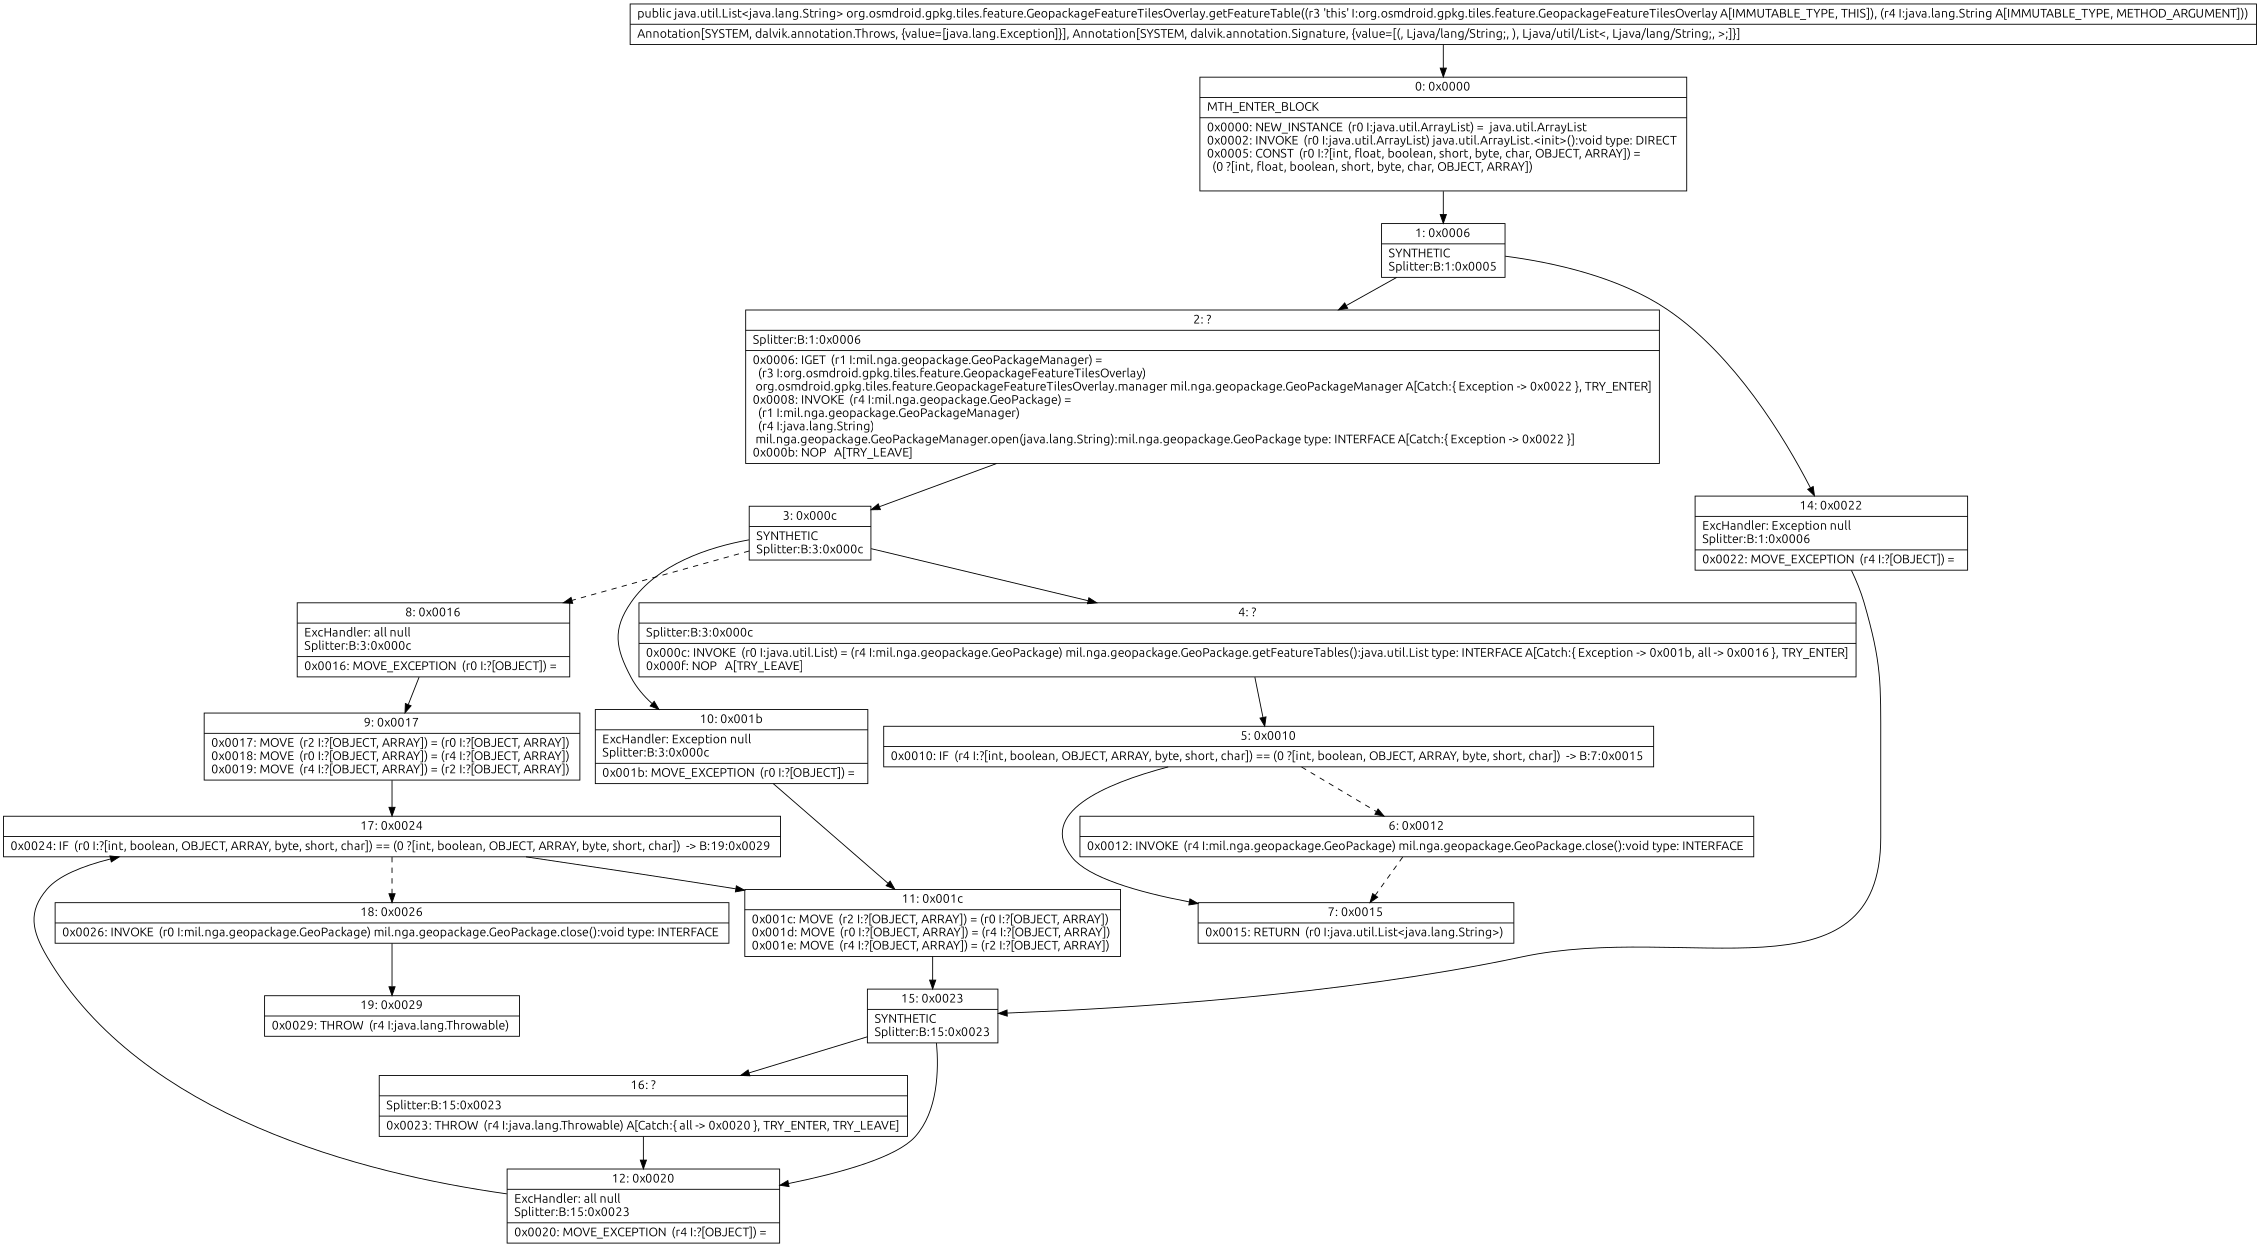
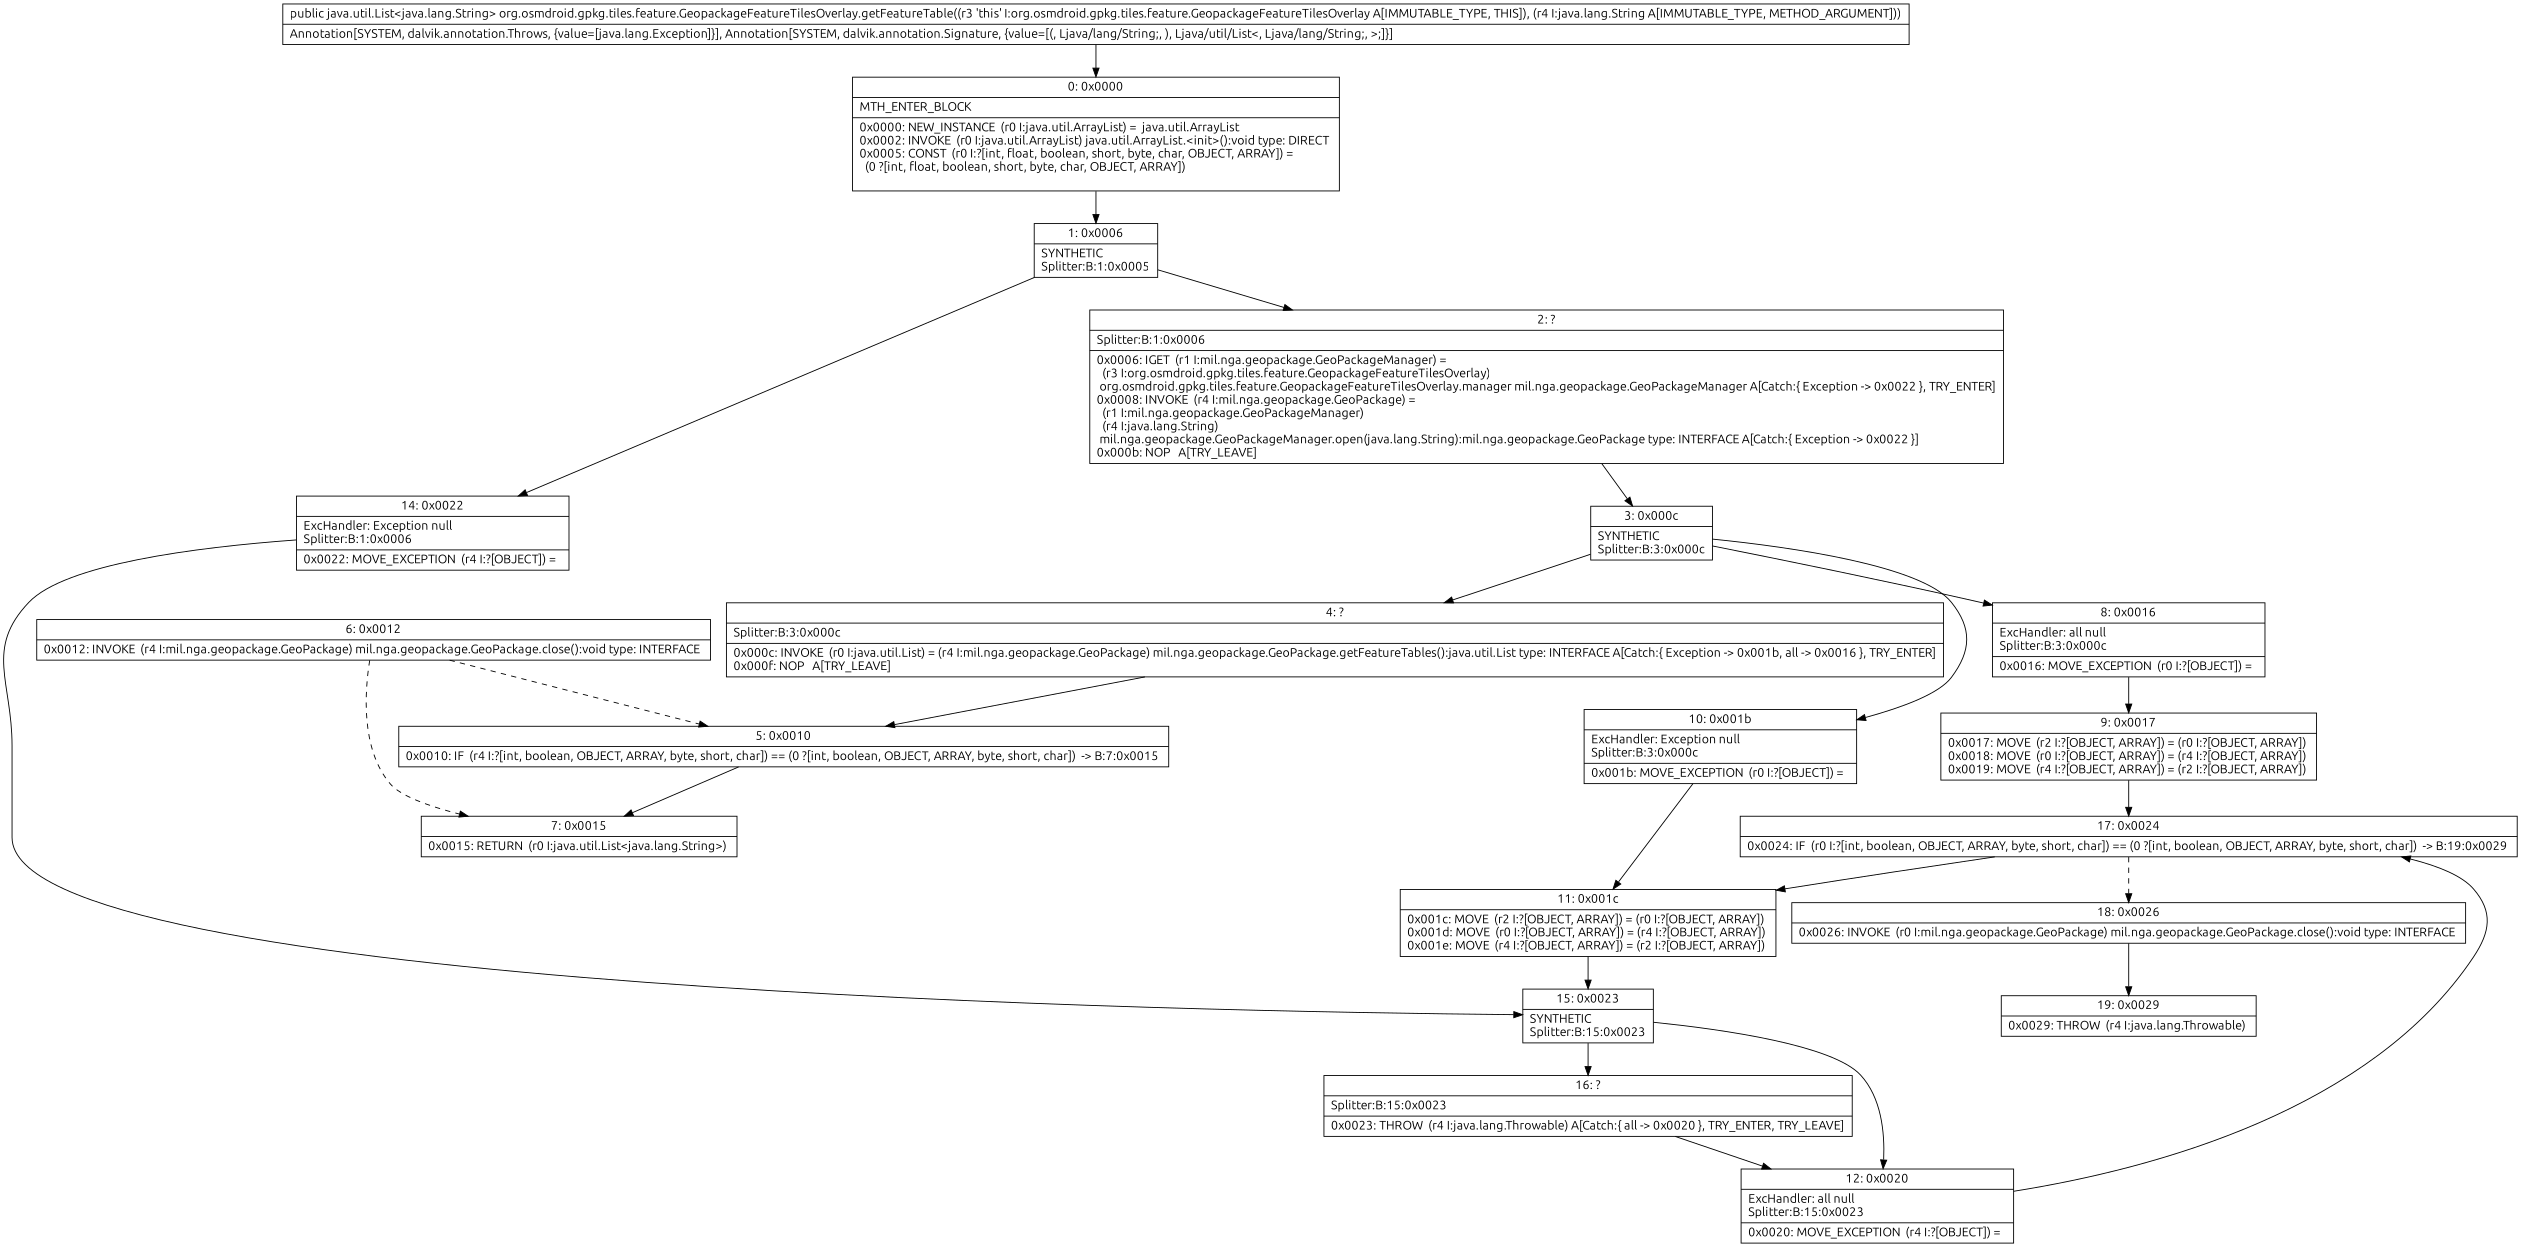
(674, 572) -> (1848, 574)
(1339, 789) -> (574, 692)
